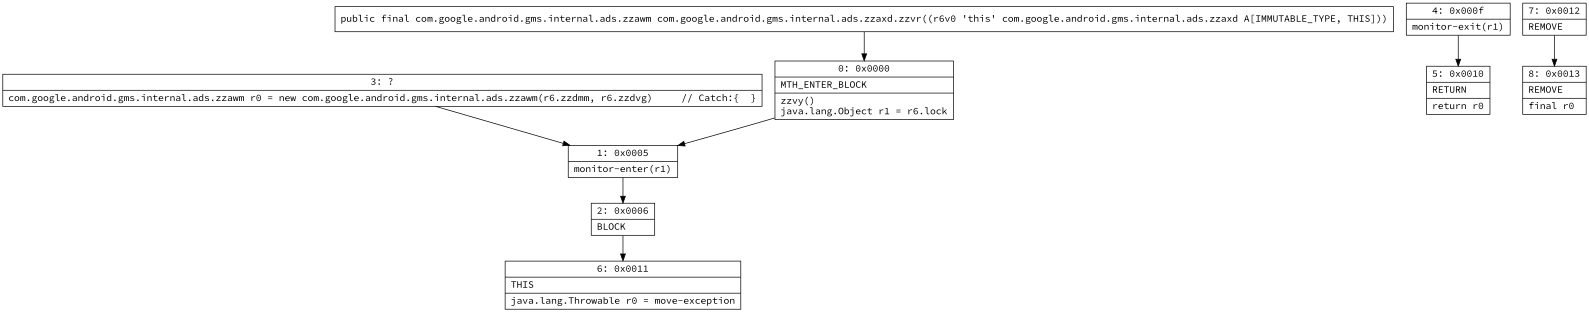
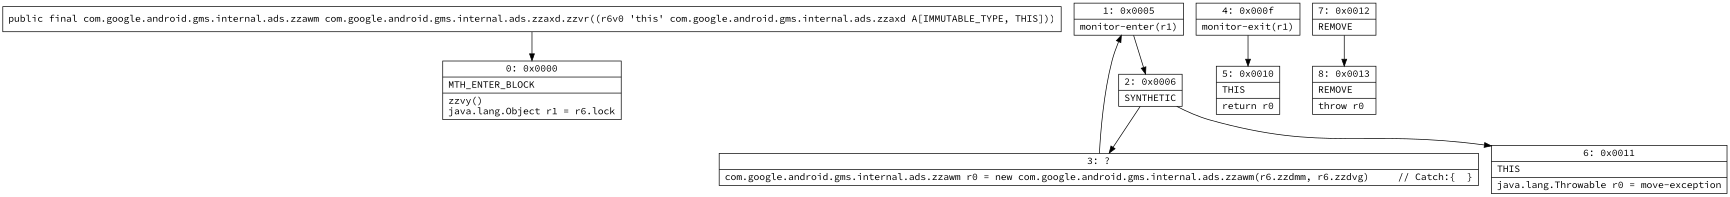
(1450, 90) -> (1234, 90)
(1552, 106) -> (1341, 106)
none -> (1127, 127)
(730, 131) -> none
(611, 227) -> (1150, 98)
